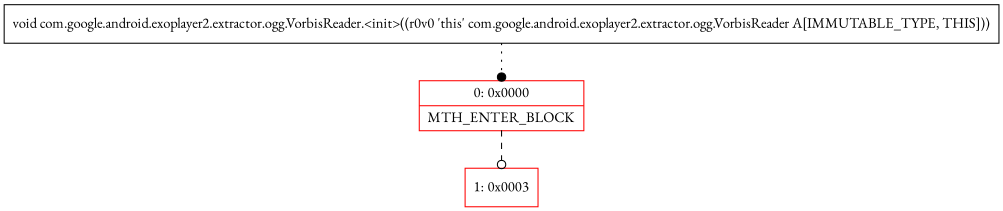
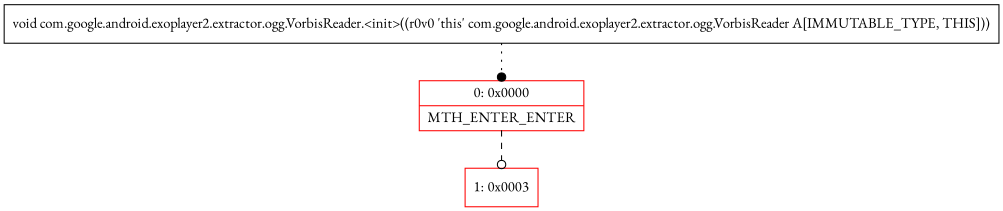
(502, 118) -> (502, 118)
